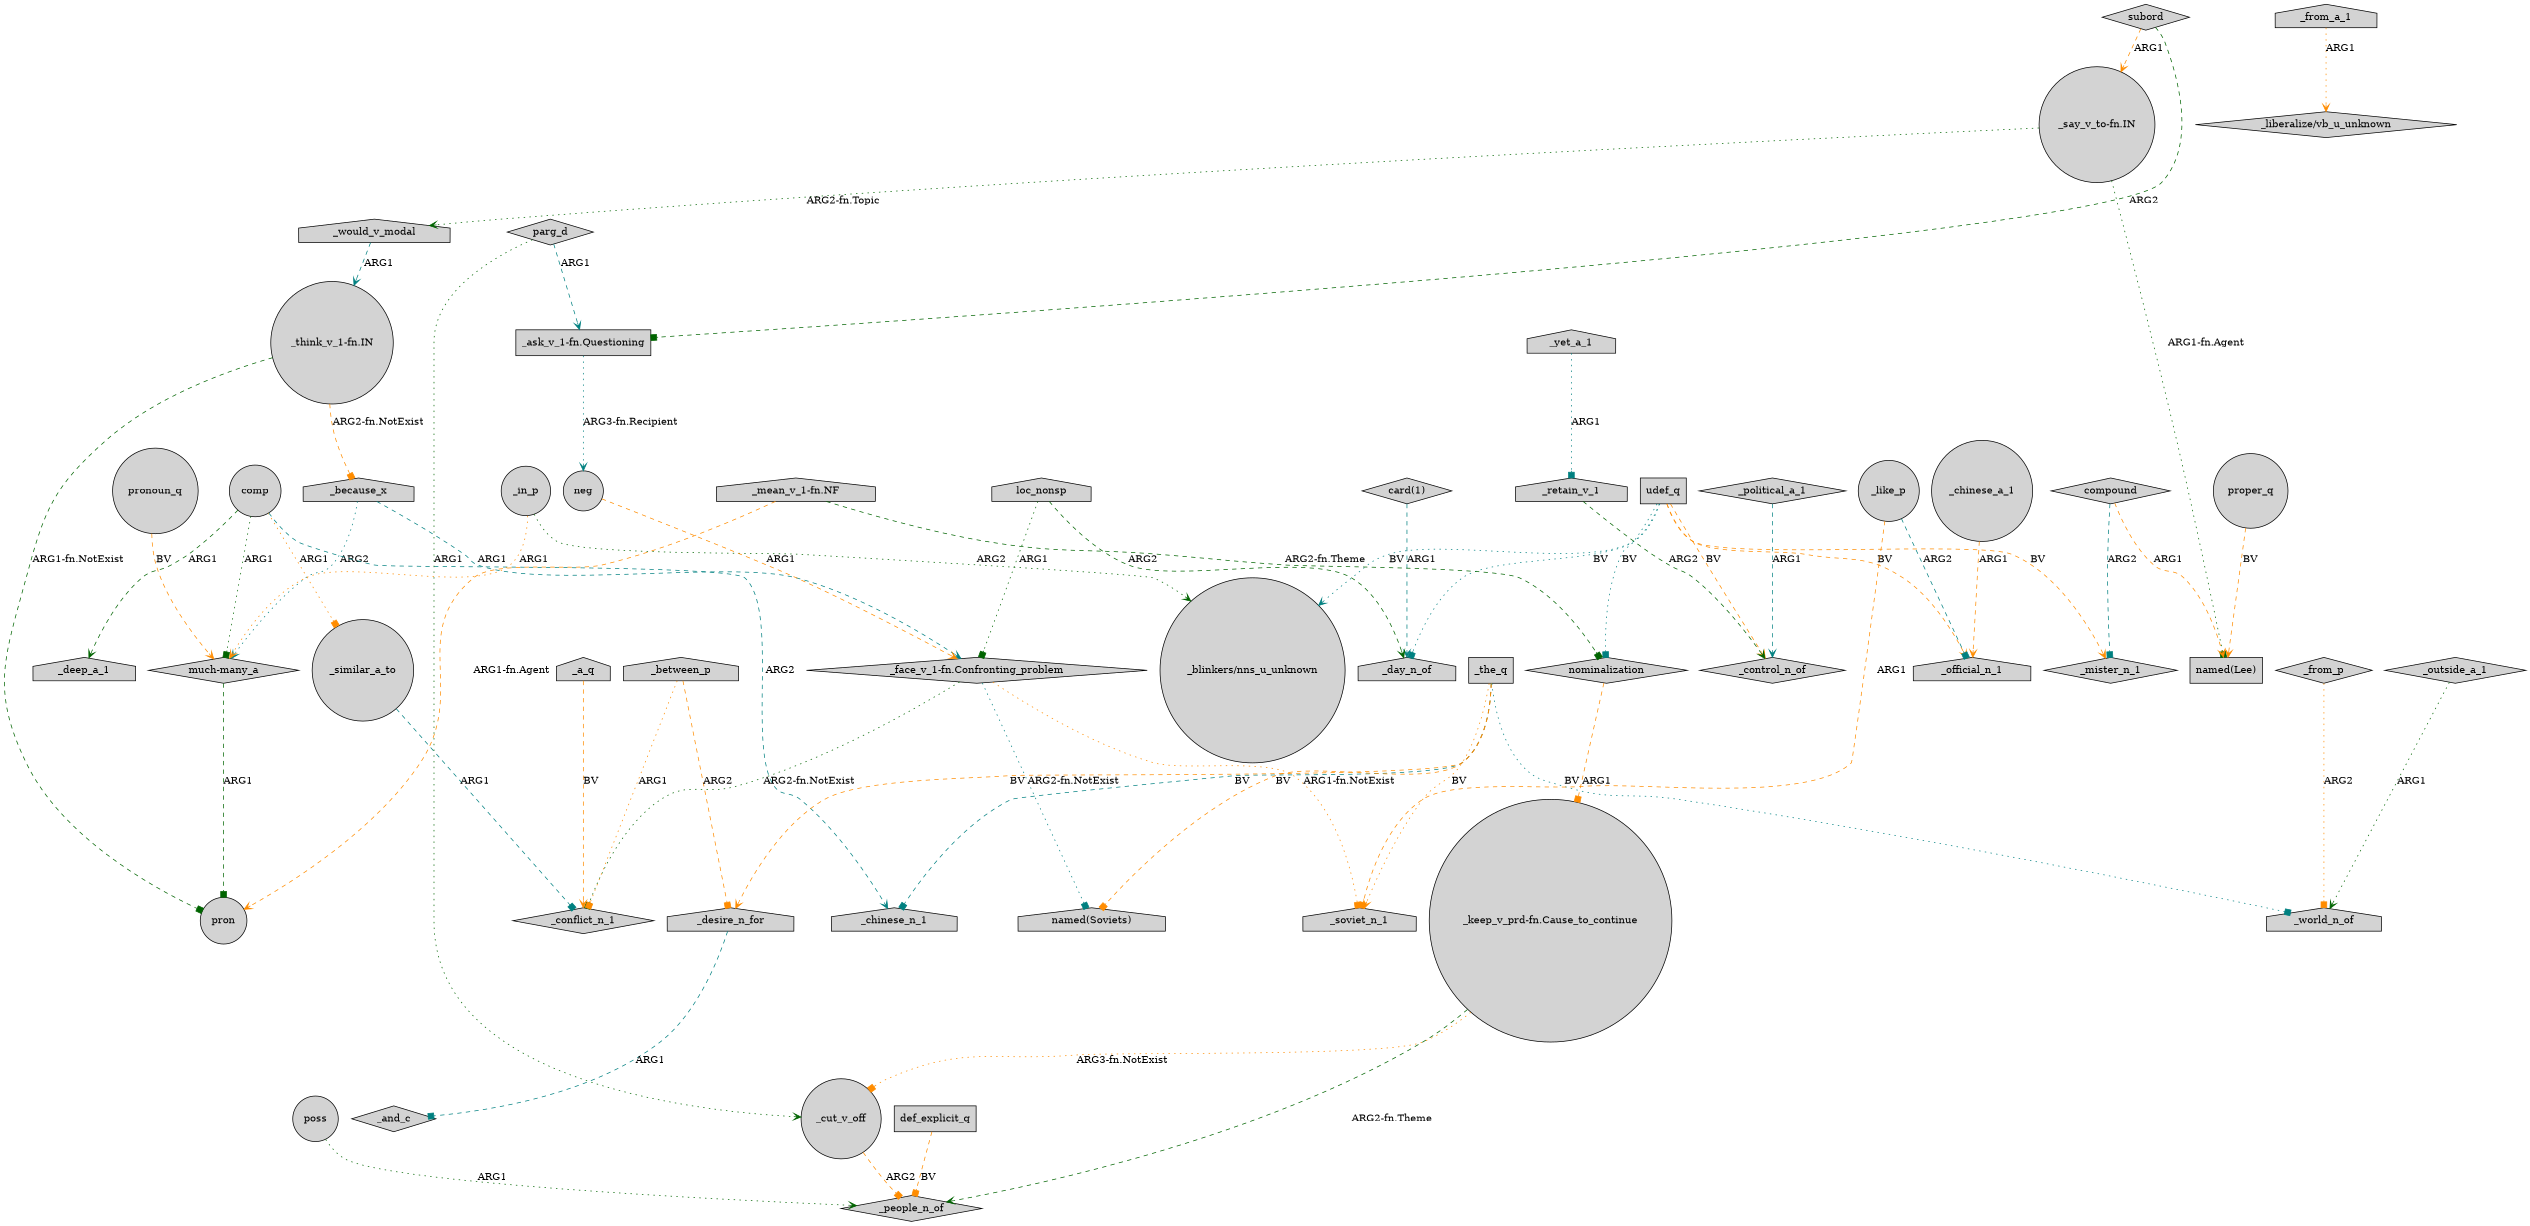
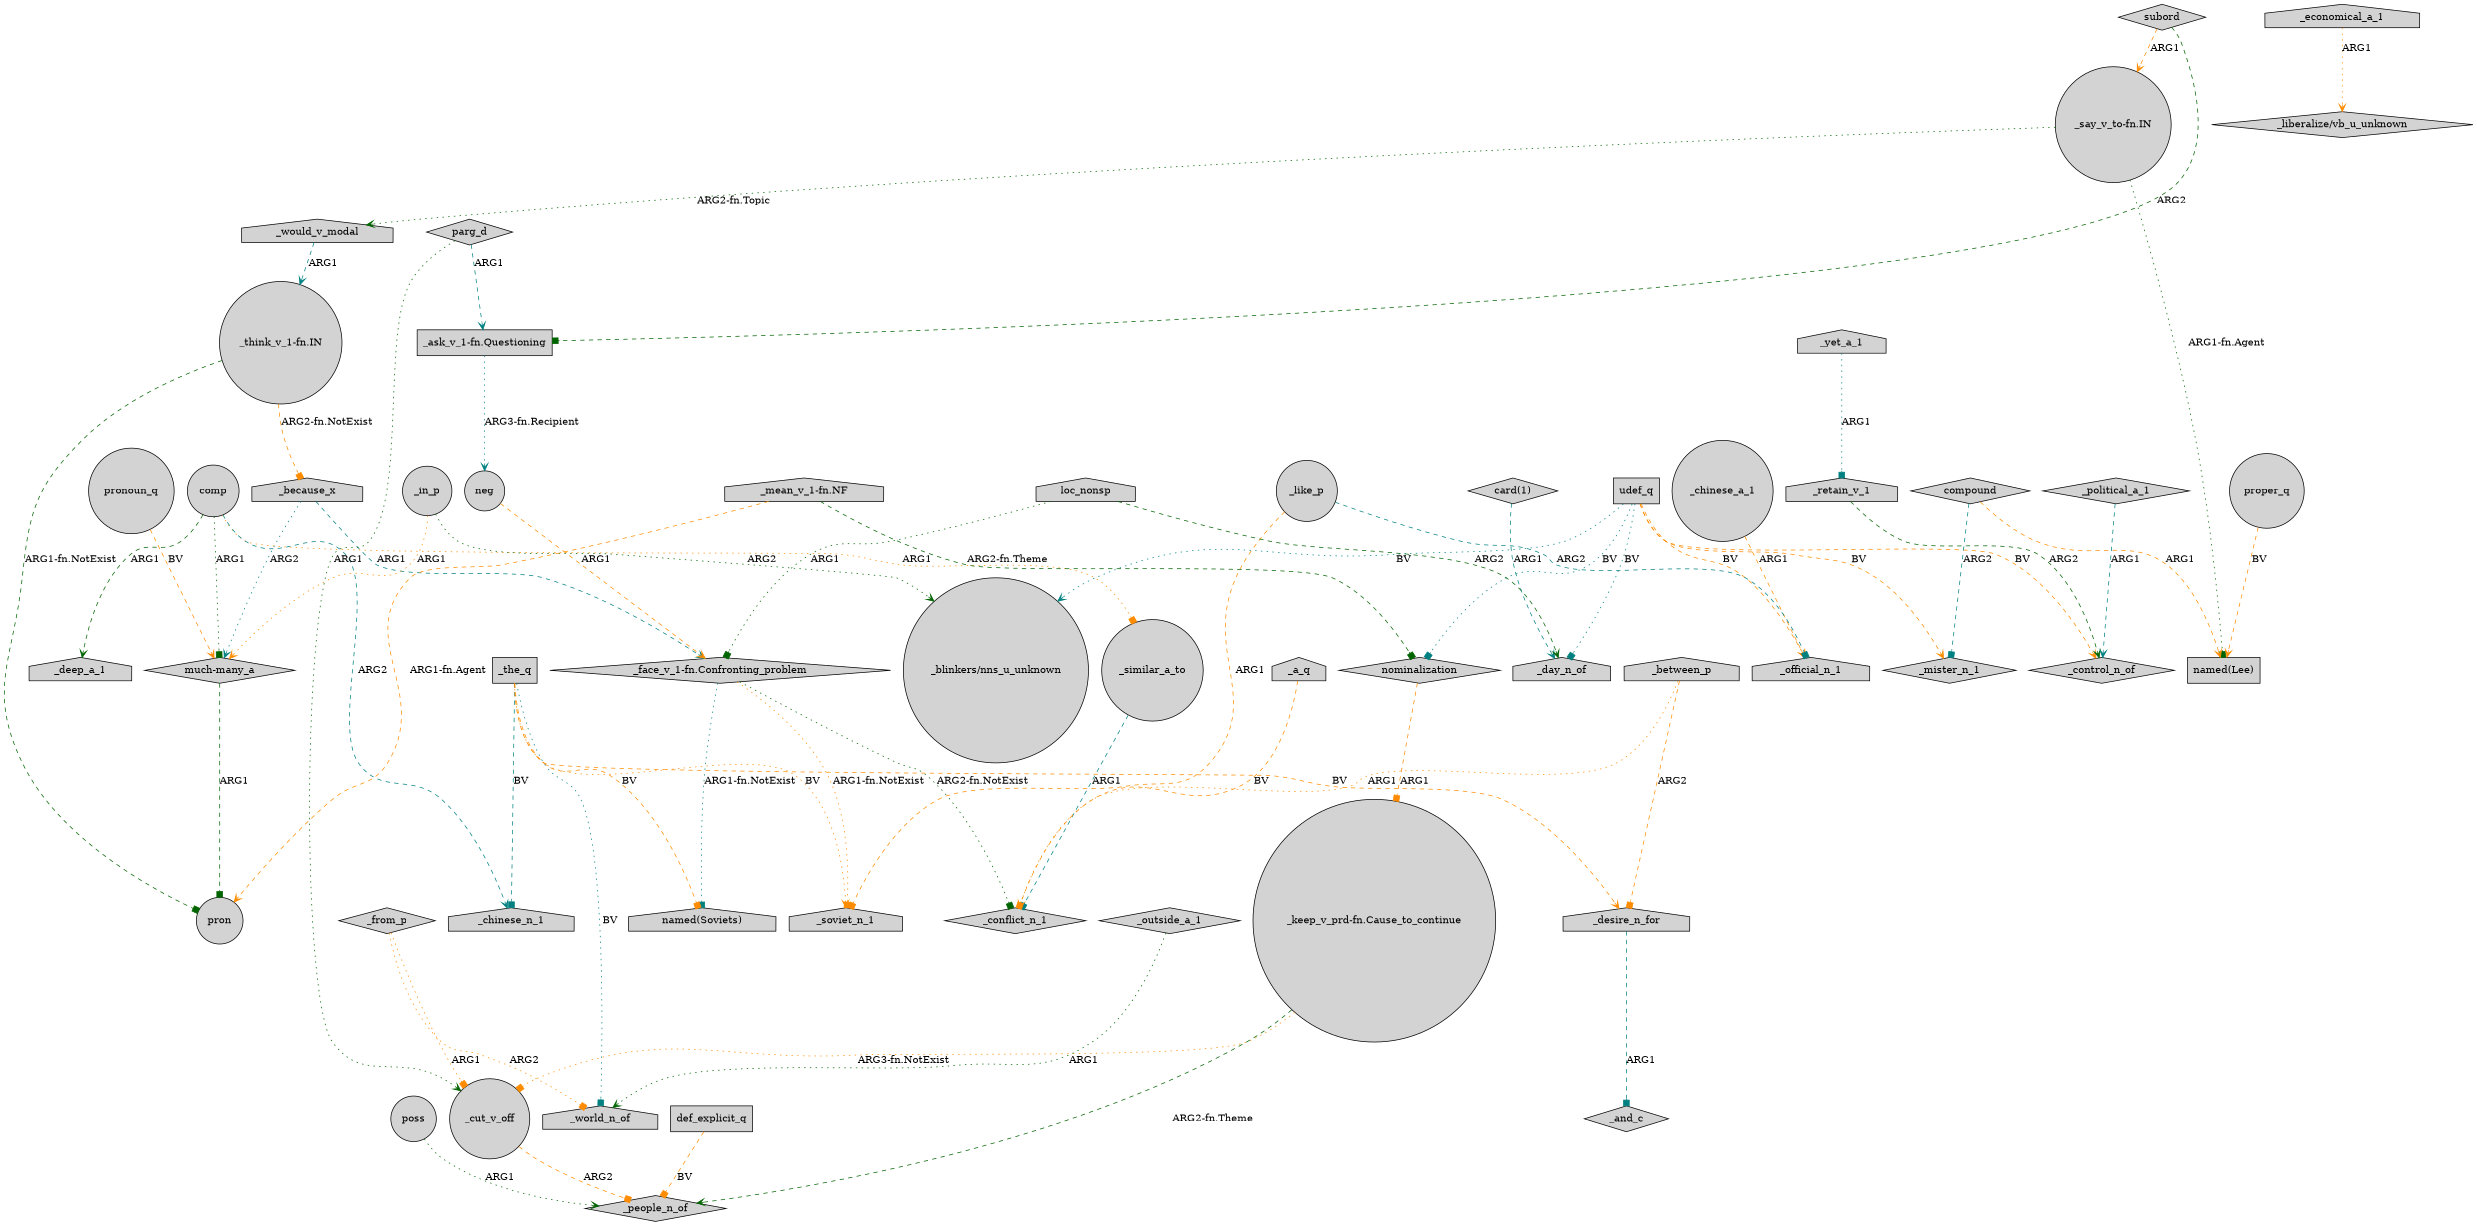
(2326, 17) -> (2342, 17)
(1073, 781) -> (750, 781)
none -> (422, 1008)
